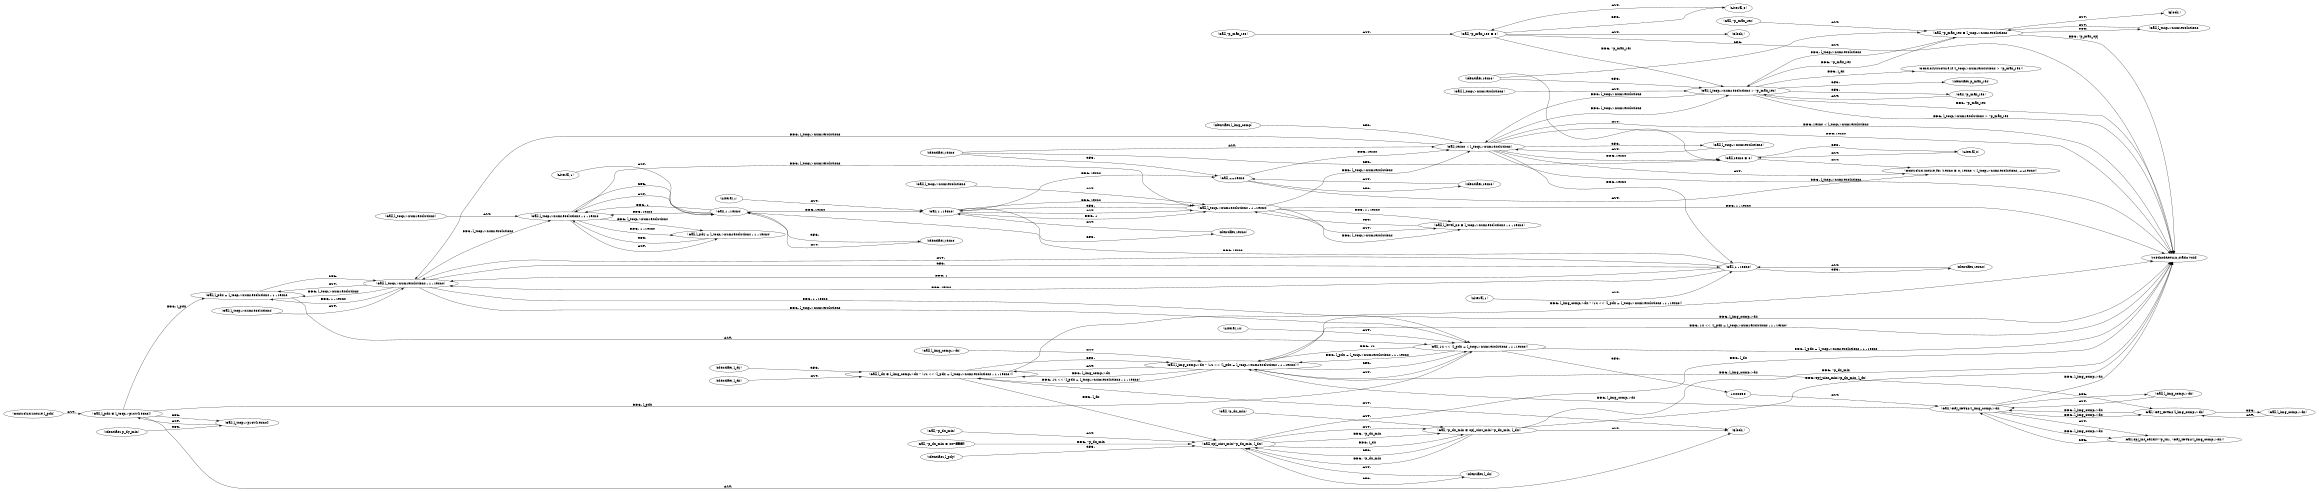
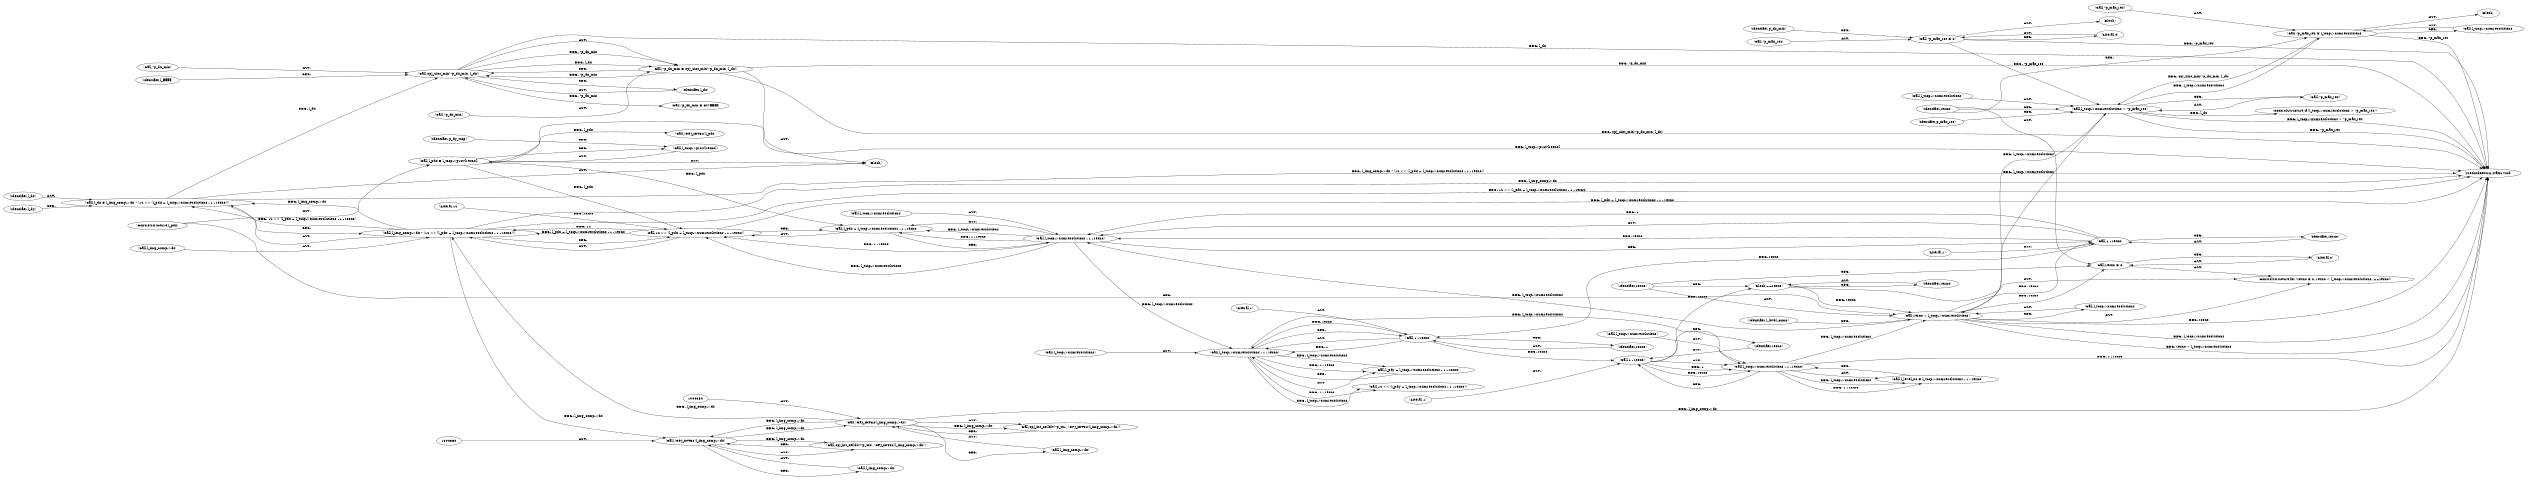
none -> (1769, 29)
(2084, 37) -> (2434, 38)
(1836, 45) -> (2199, 44)
(1836, 62) -> (2199, 77)
(1860, 85) -> (2016, 116)
(1233, 125) -> (1769, 321)
none -> (696, 134)
none -> (1452, 149)
(1233, 178) -> (1769, 286)
none -> (1029, 297)
(1367, 330) -> (584, 214)
(1614, 371) -> (789, 231)
none -> (1418, 387)
(122, 432) -> (449, 139)
none -> (449, 441)
(1082, 444) -> (560, 100)
none -> (876, 445)
(941, 457) -> (158, 80)
